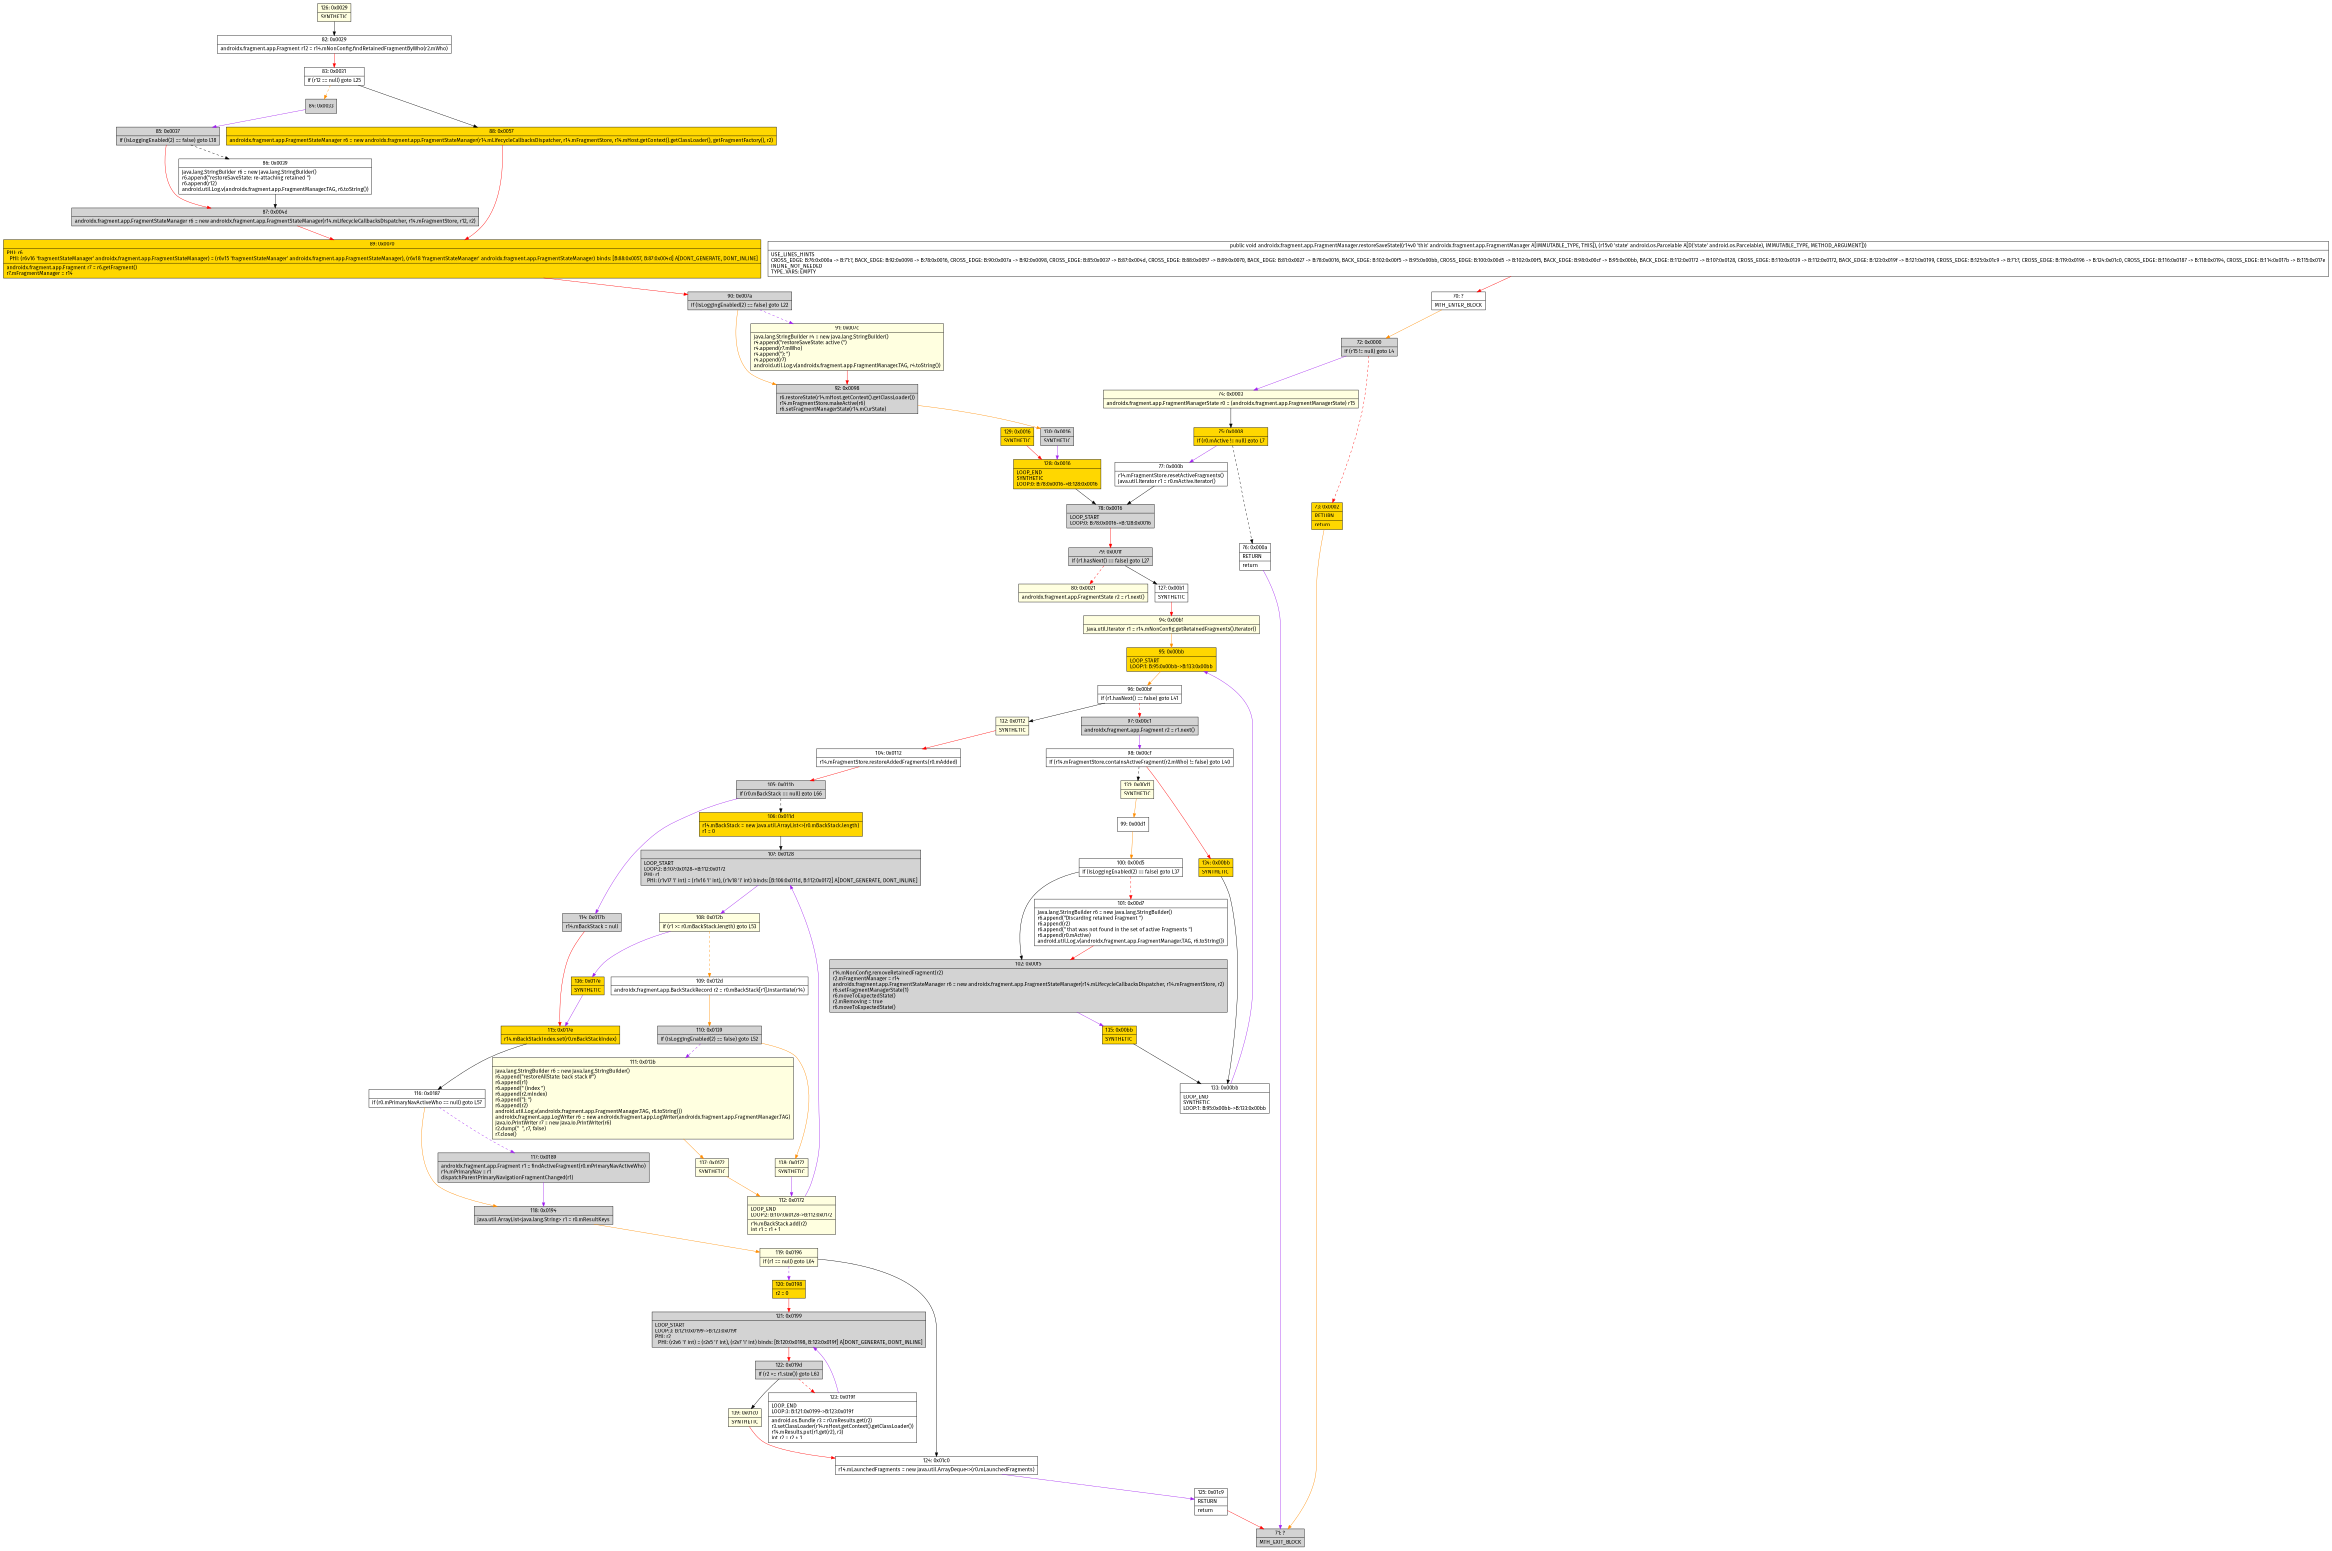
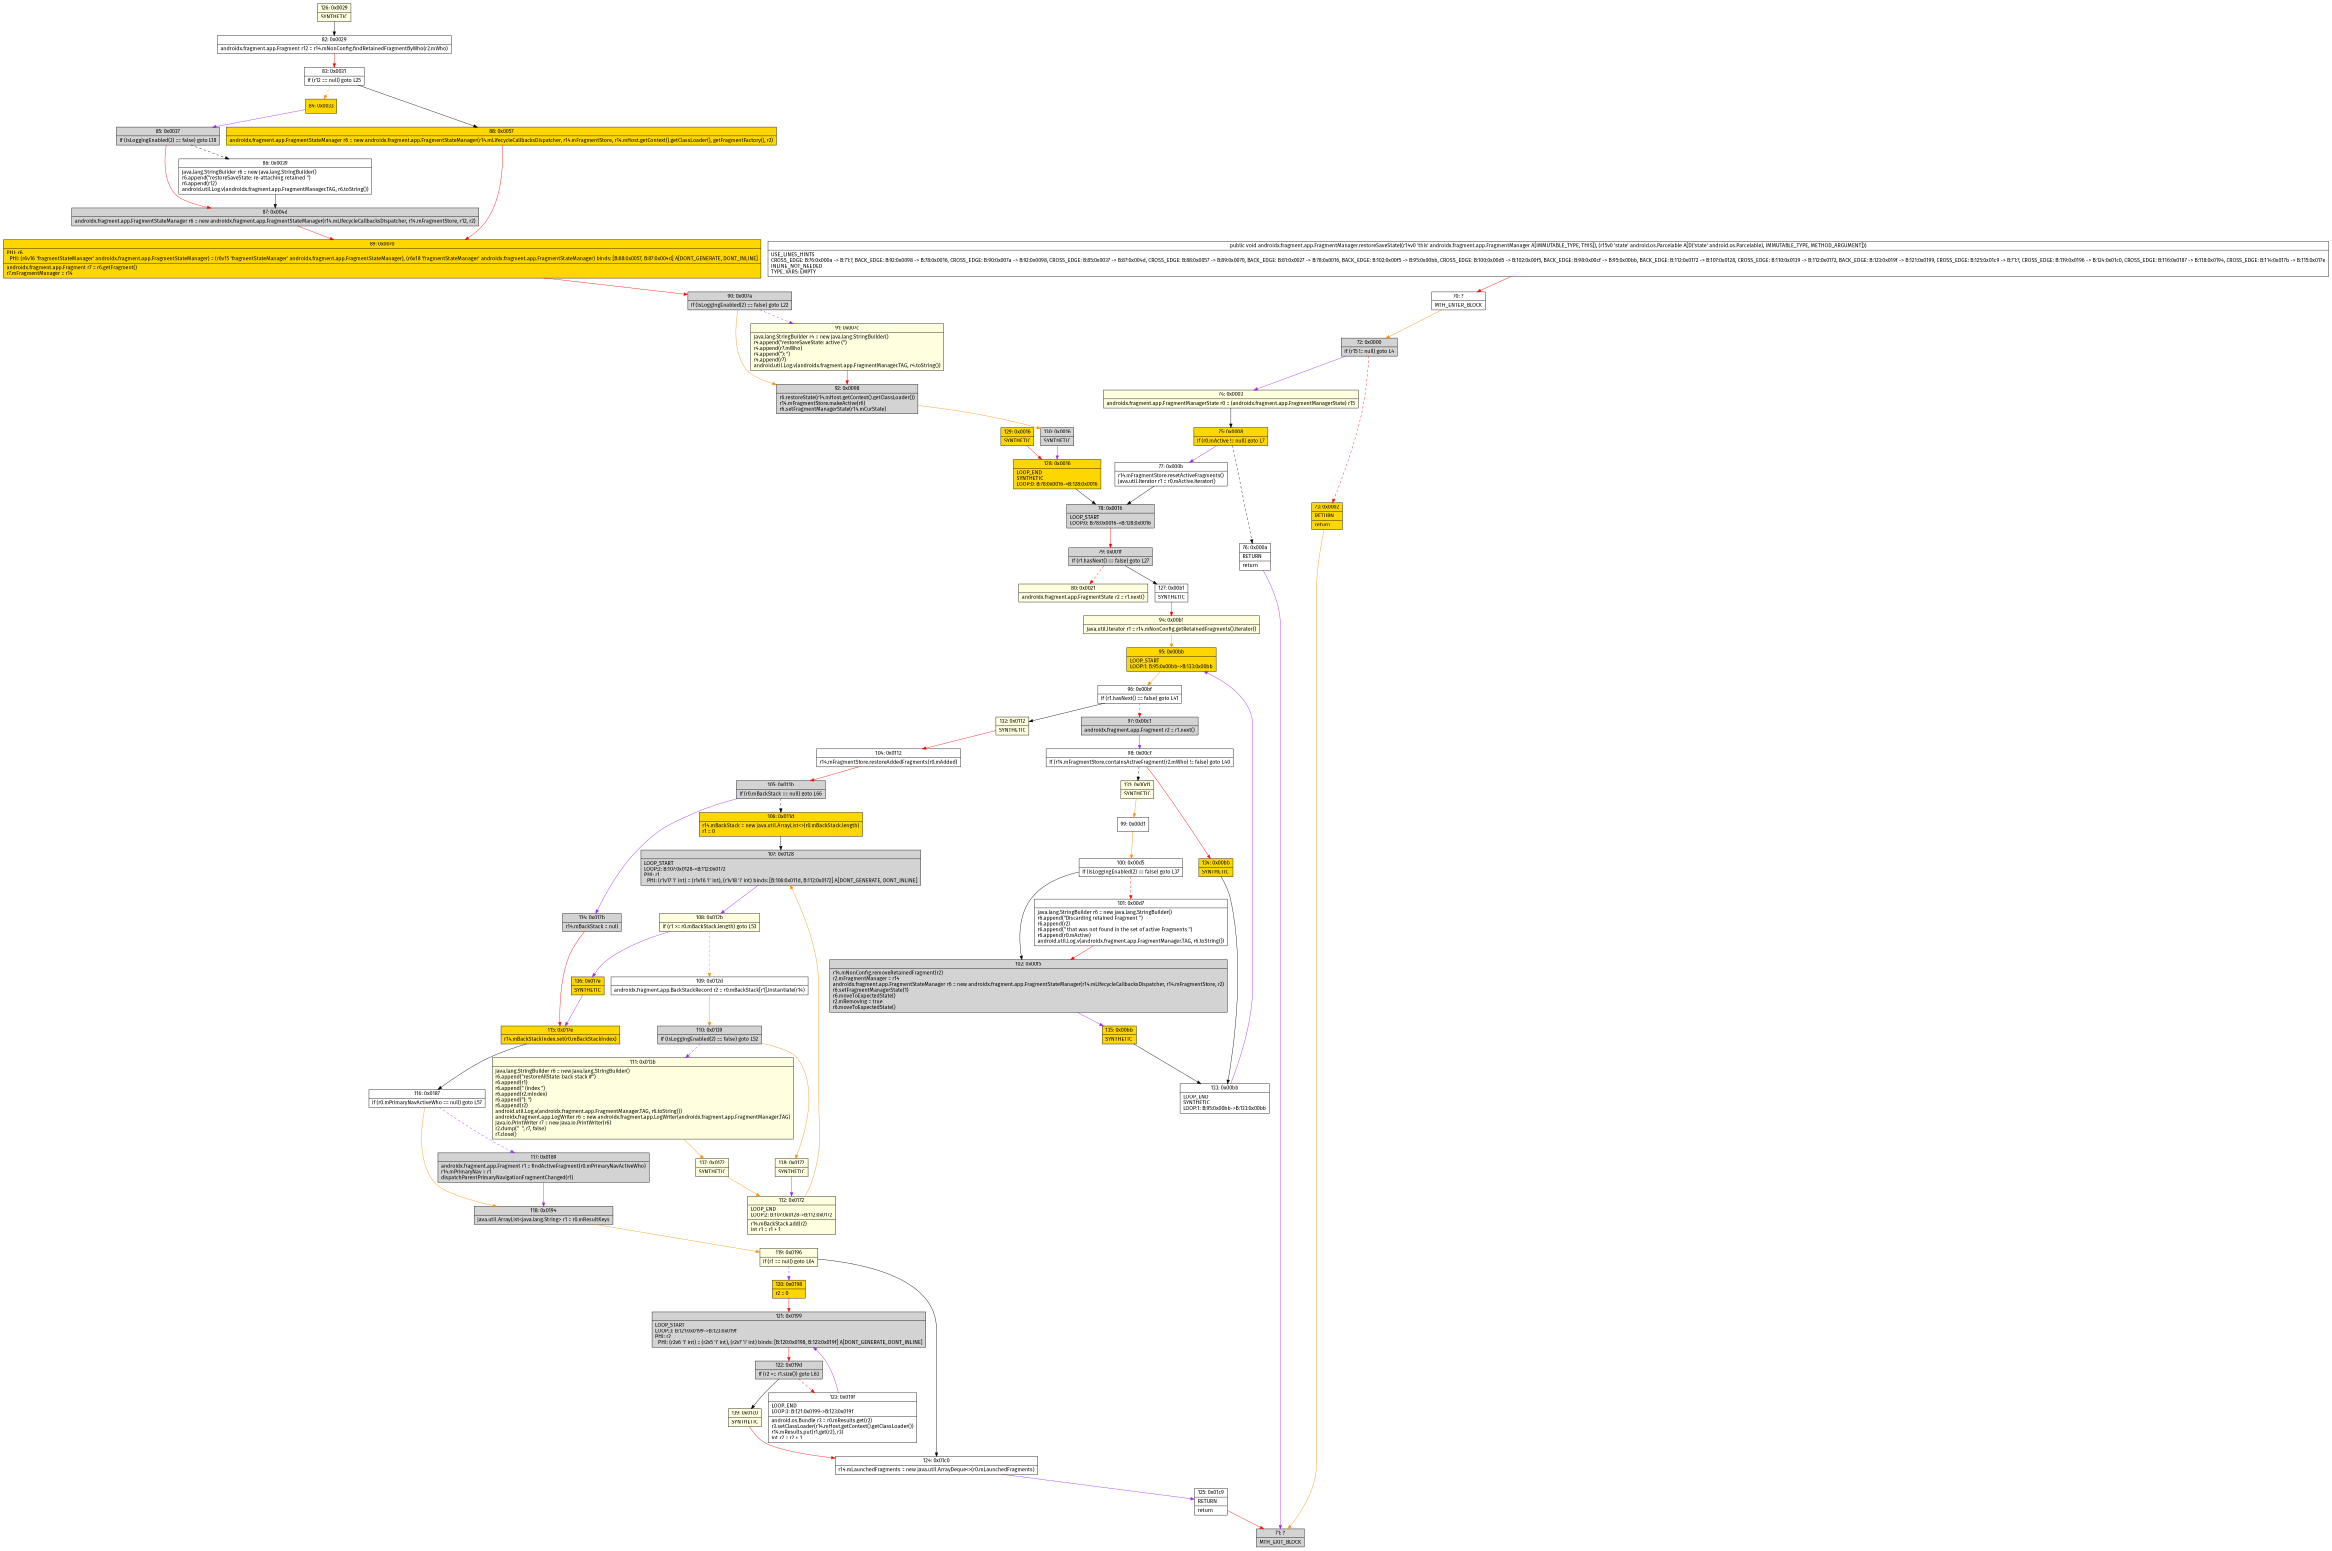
(321, 106) -> (321, 106)
(819, 1041) -> (819, 1041)
